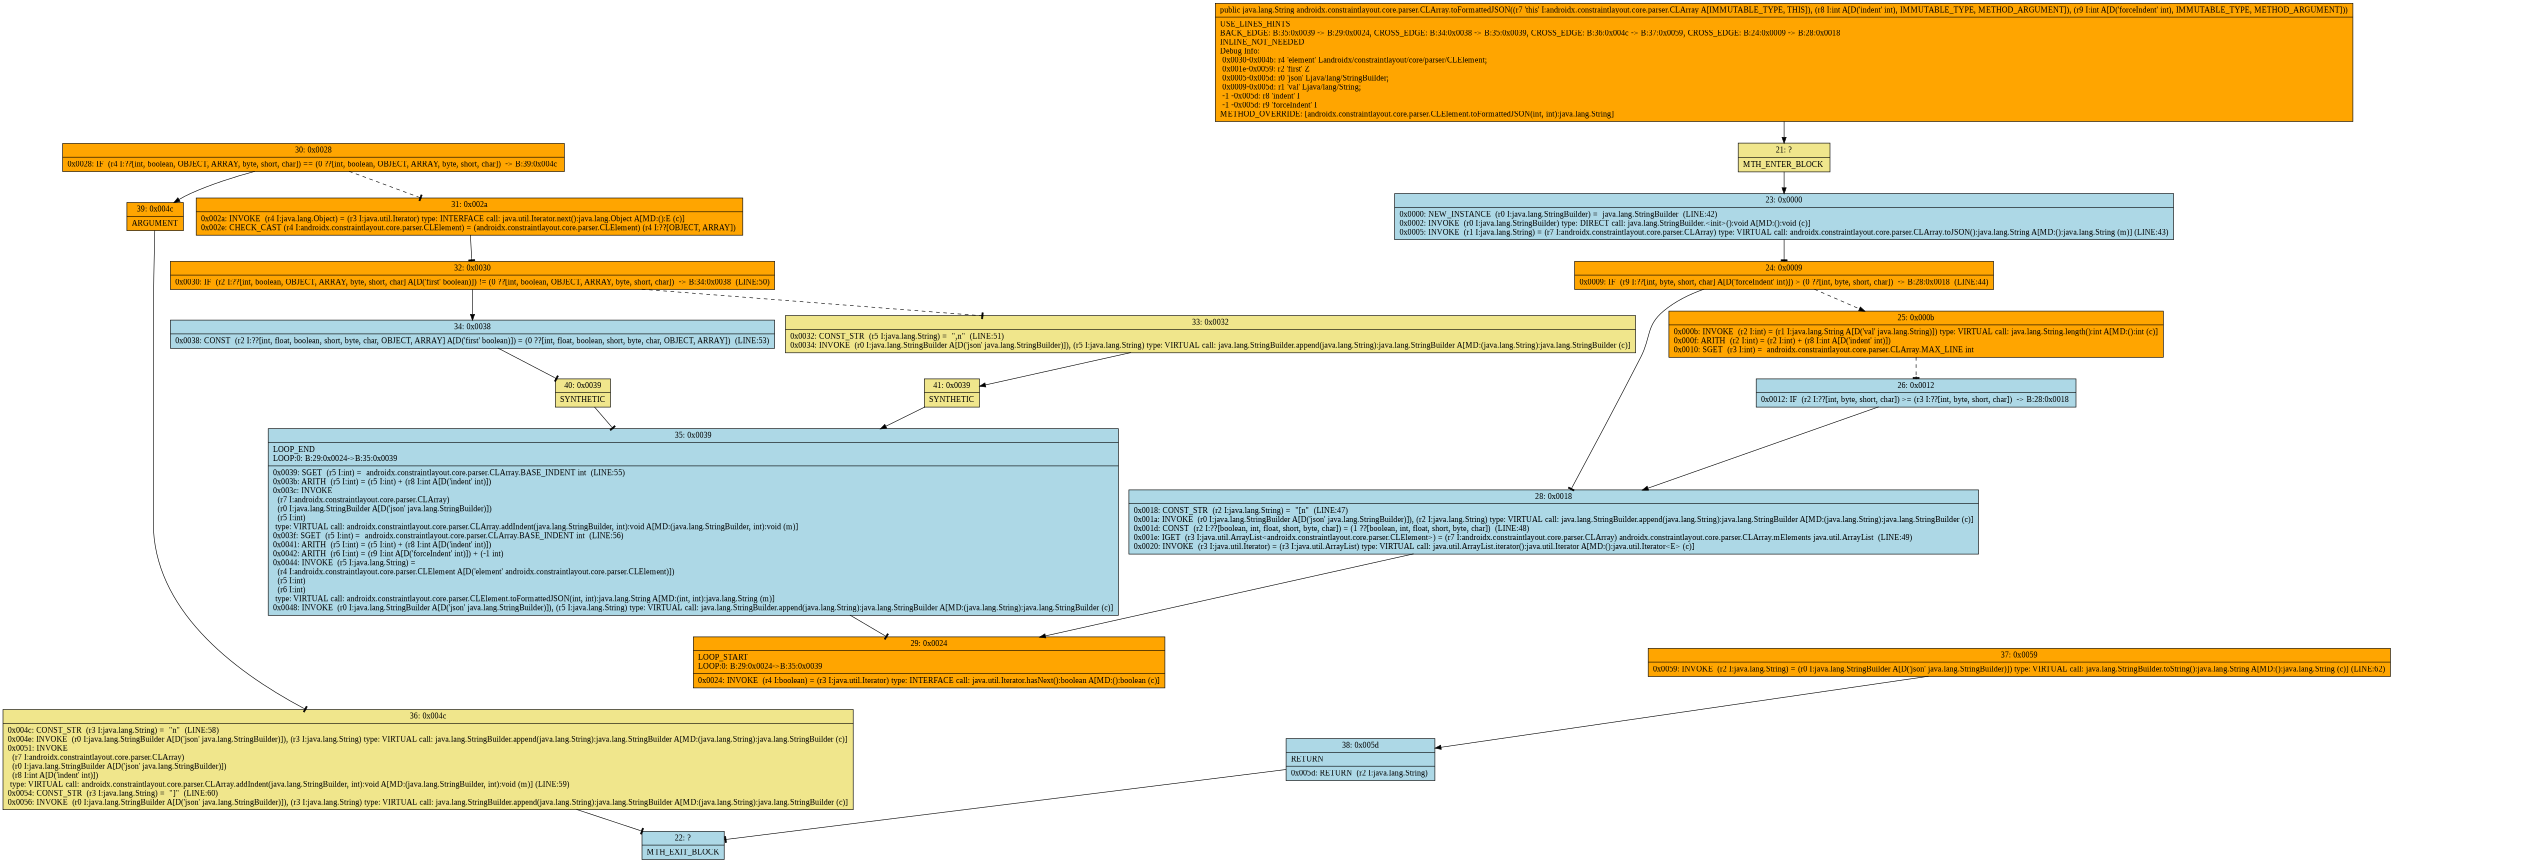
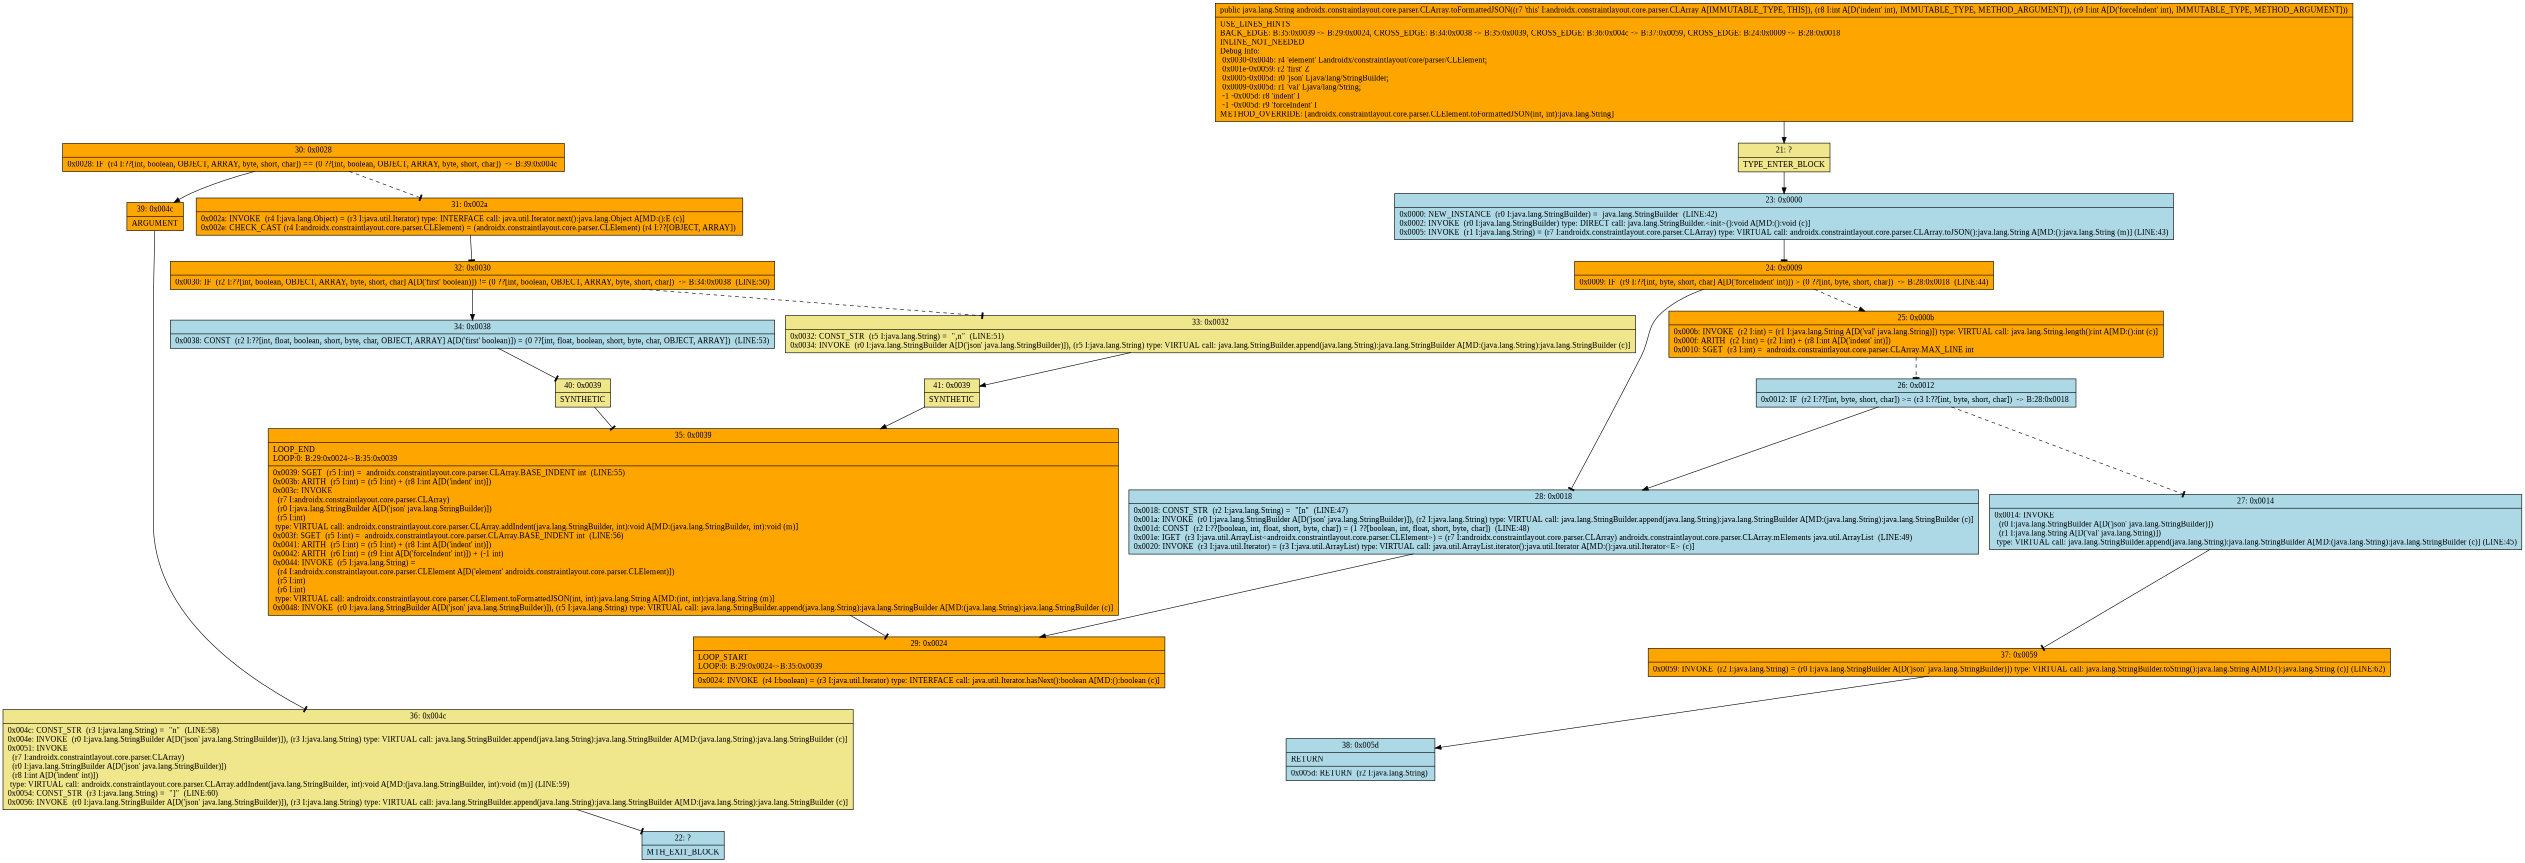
(1783, 164) -> (1784, 164)
(693, 522) -> (693, 522)
none -> (2256, 522)
(1007, 804) -> none
